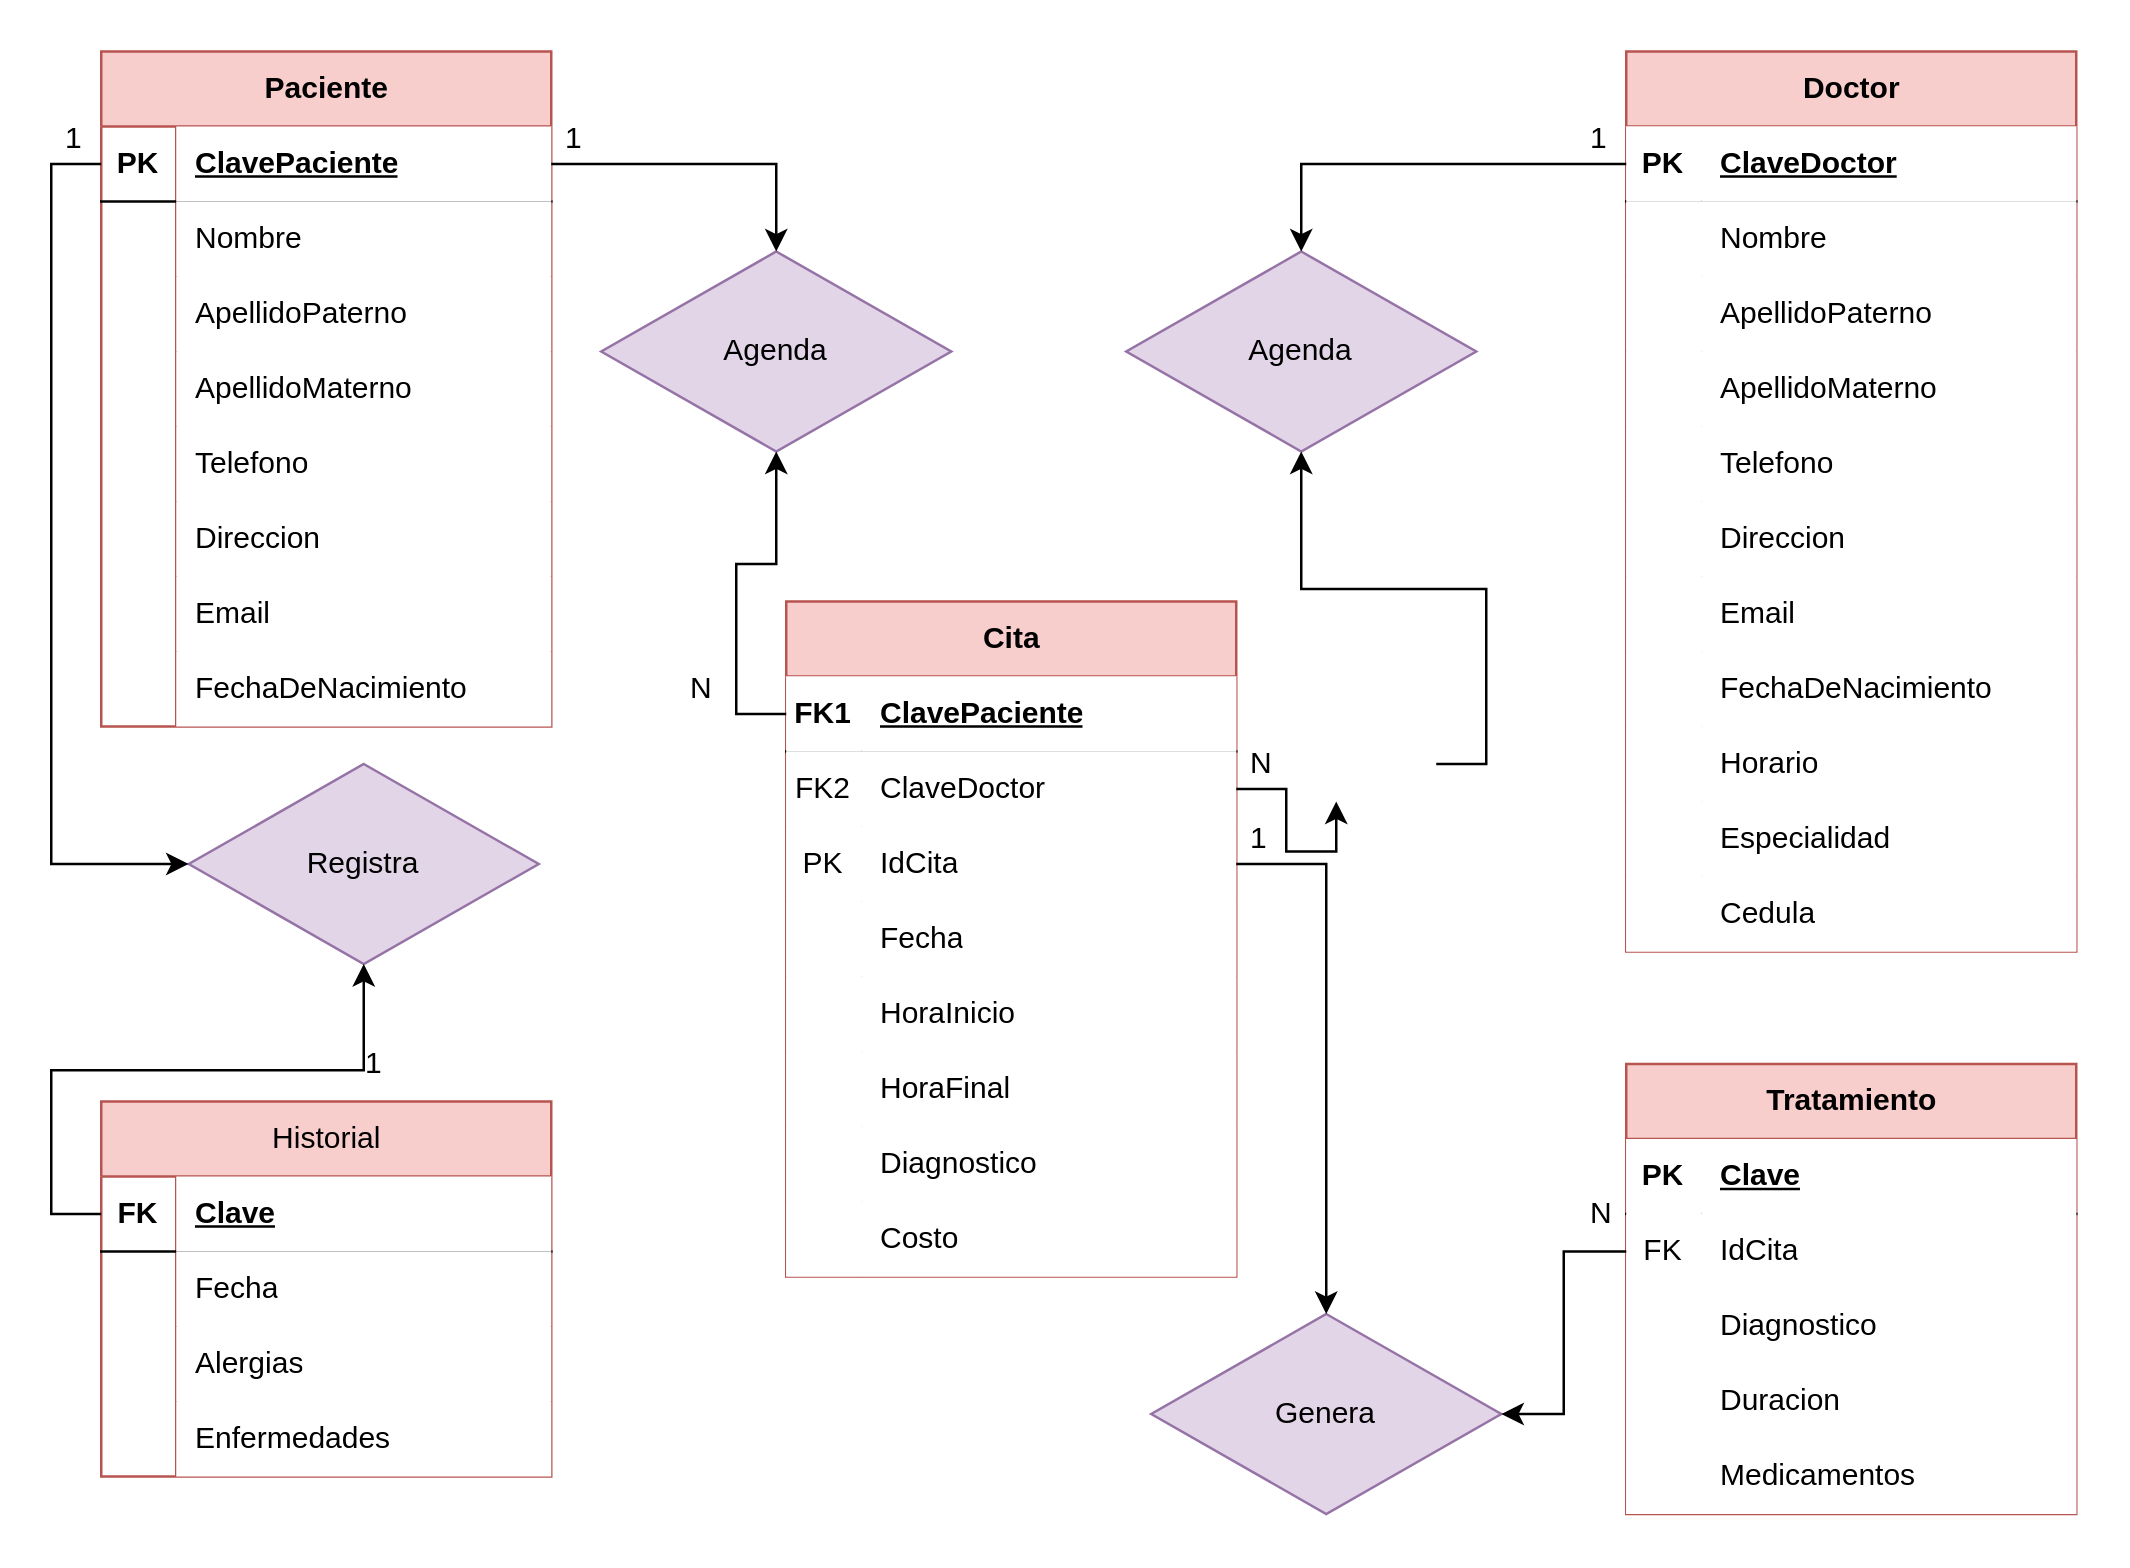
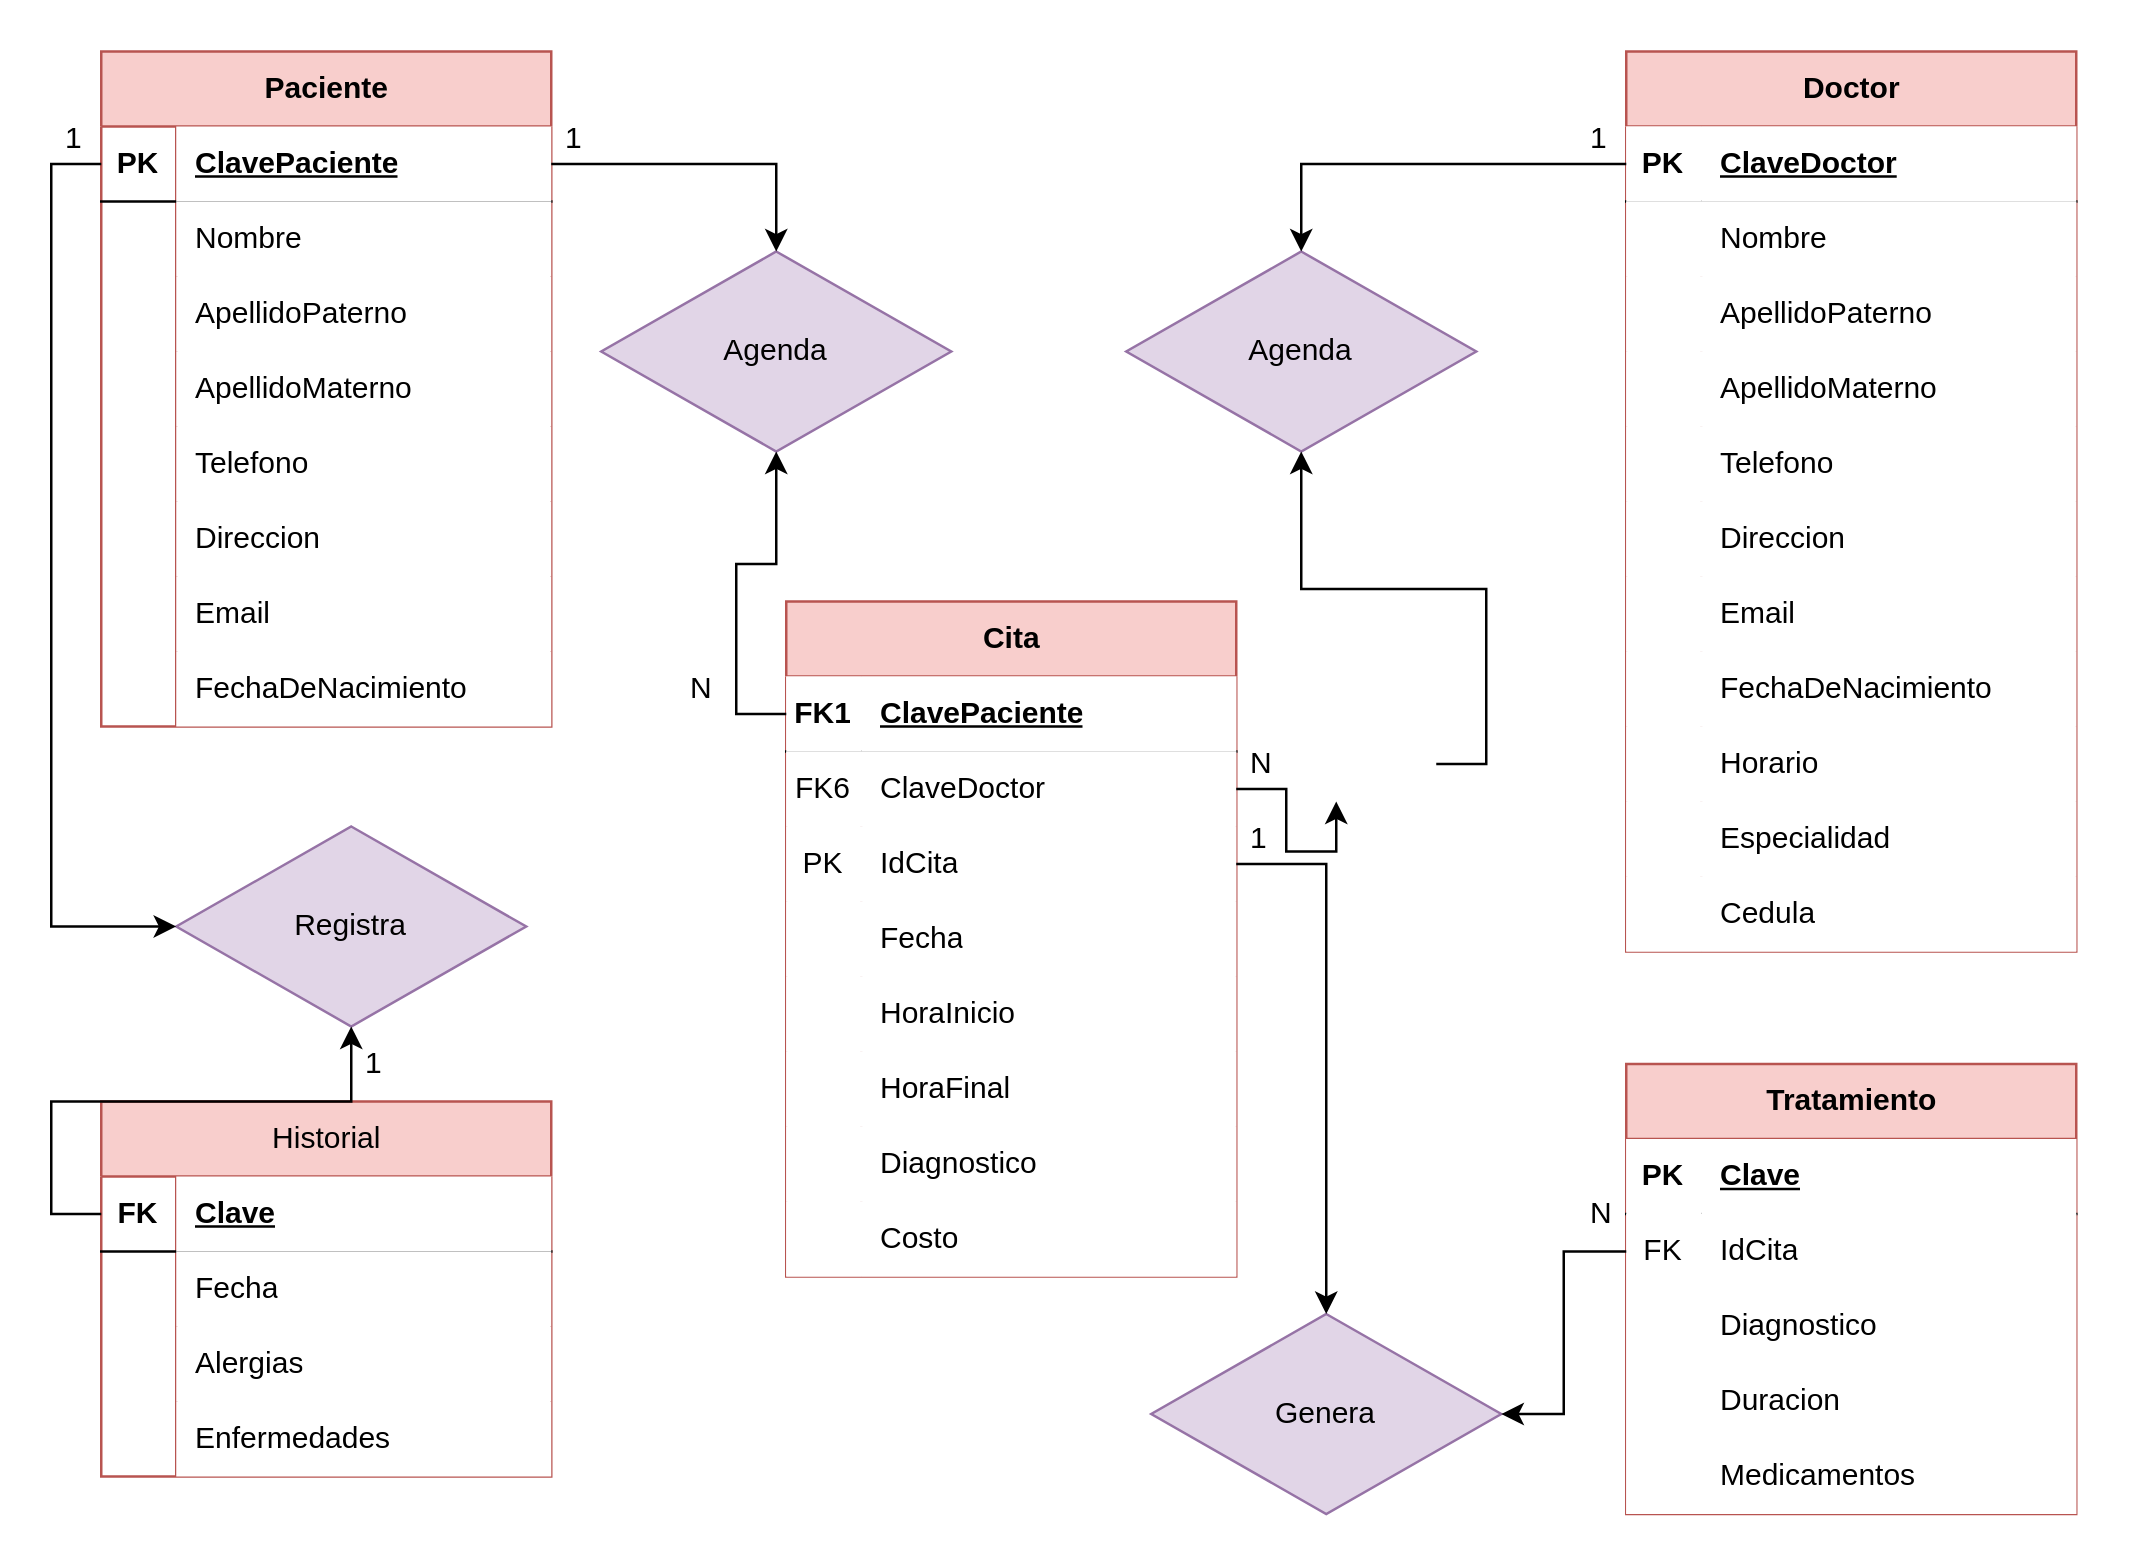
(824, 789) -> (824, 789)
(364, 864) -> (351, 926)
